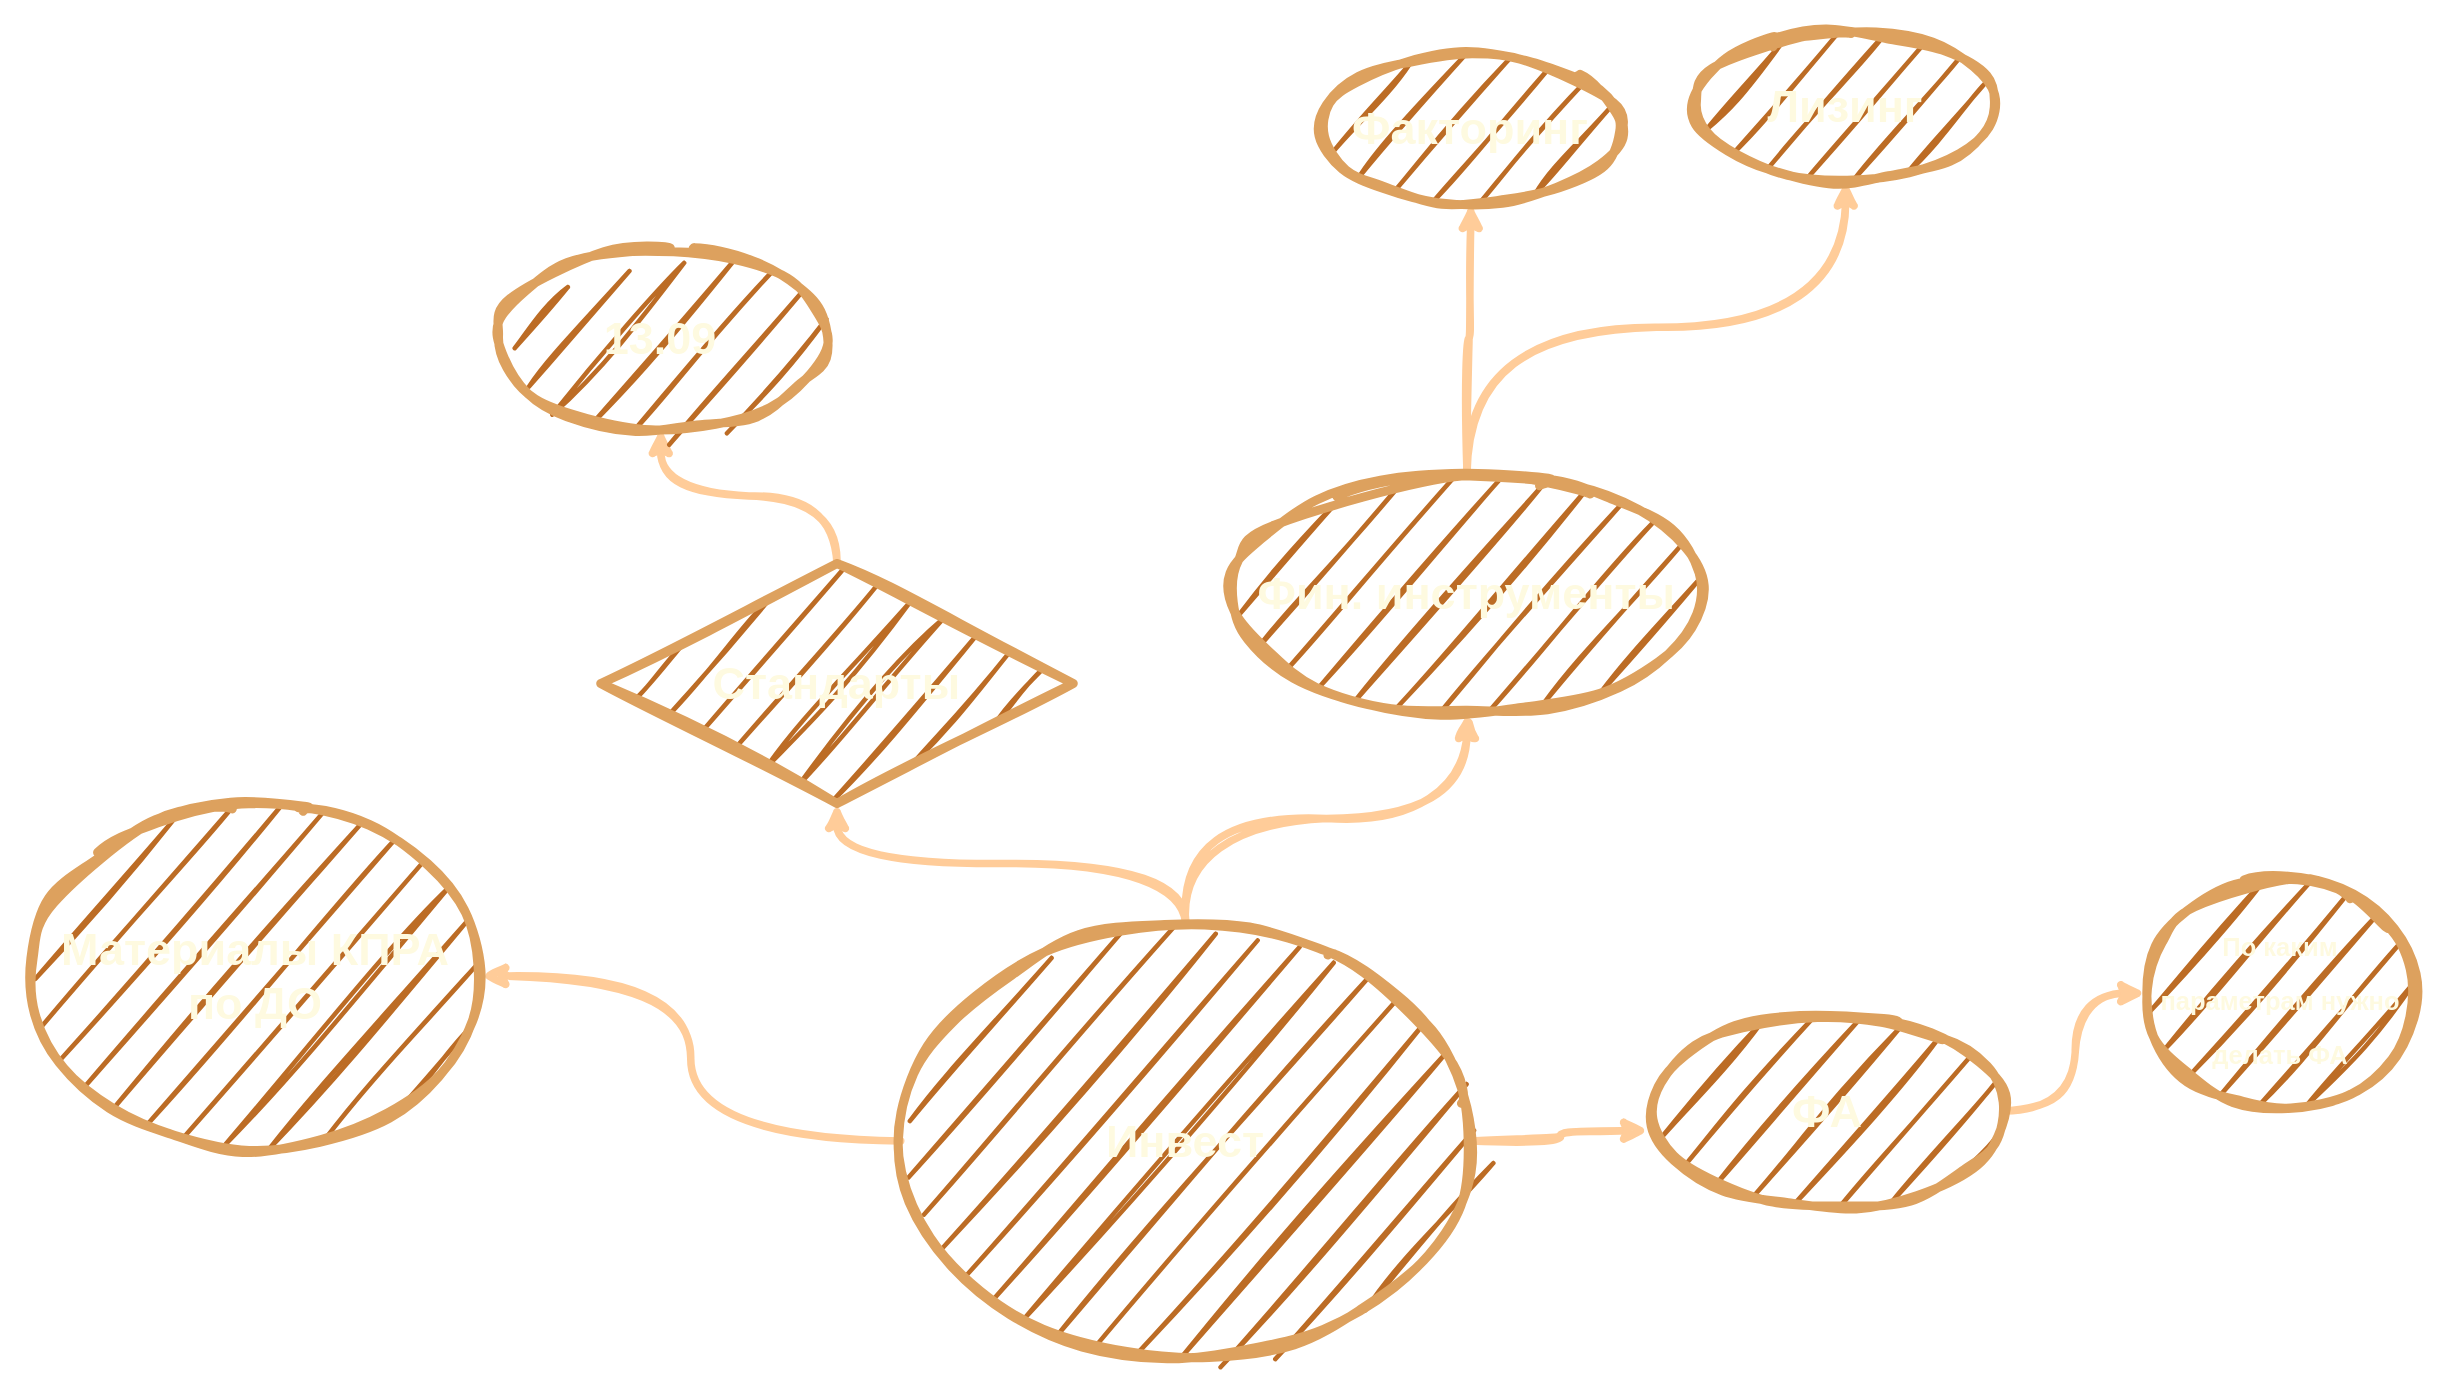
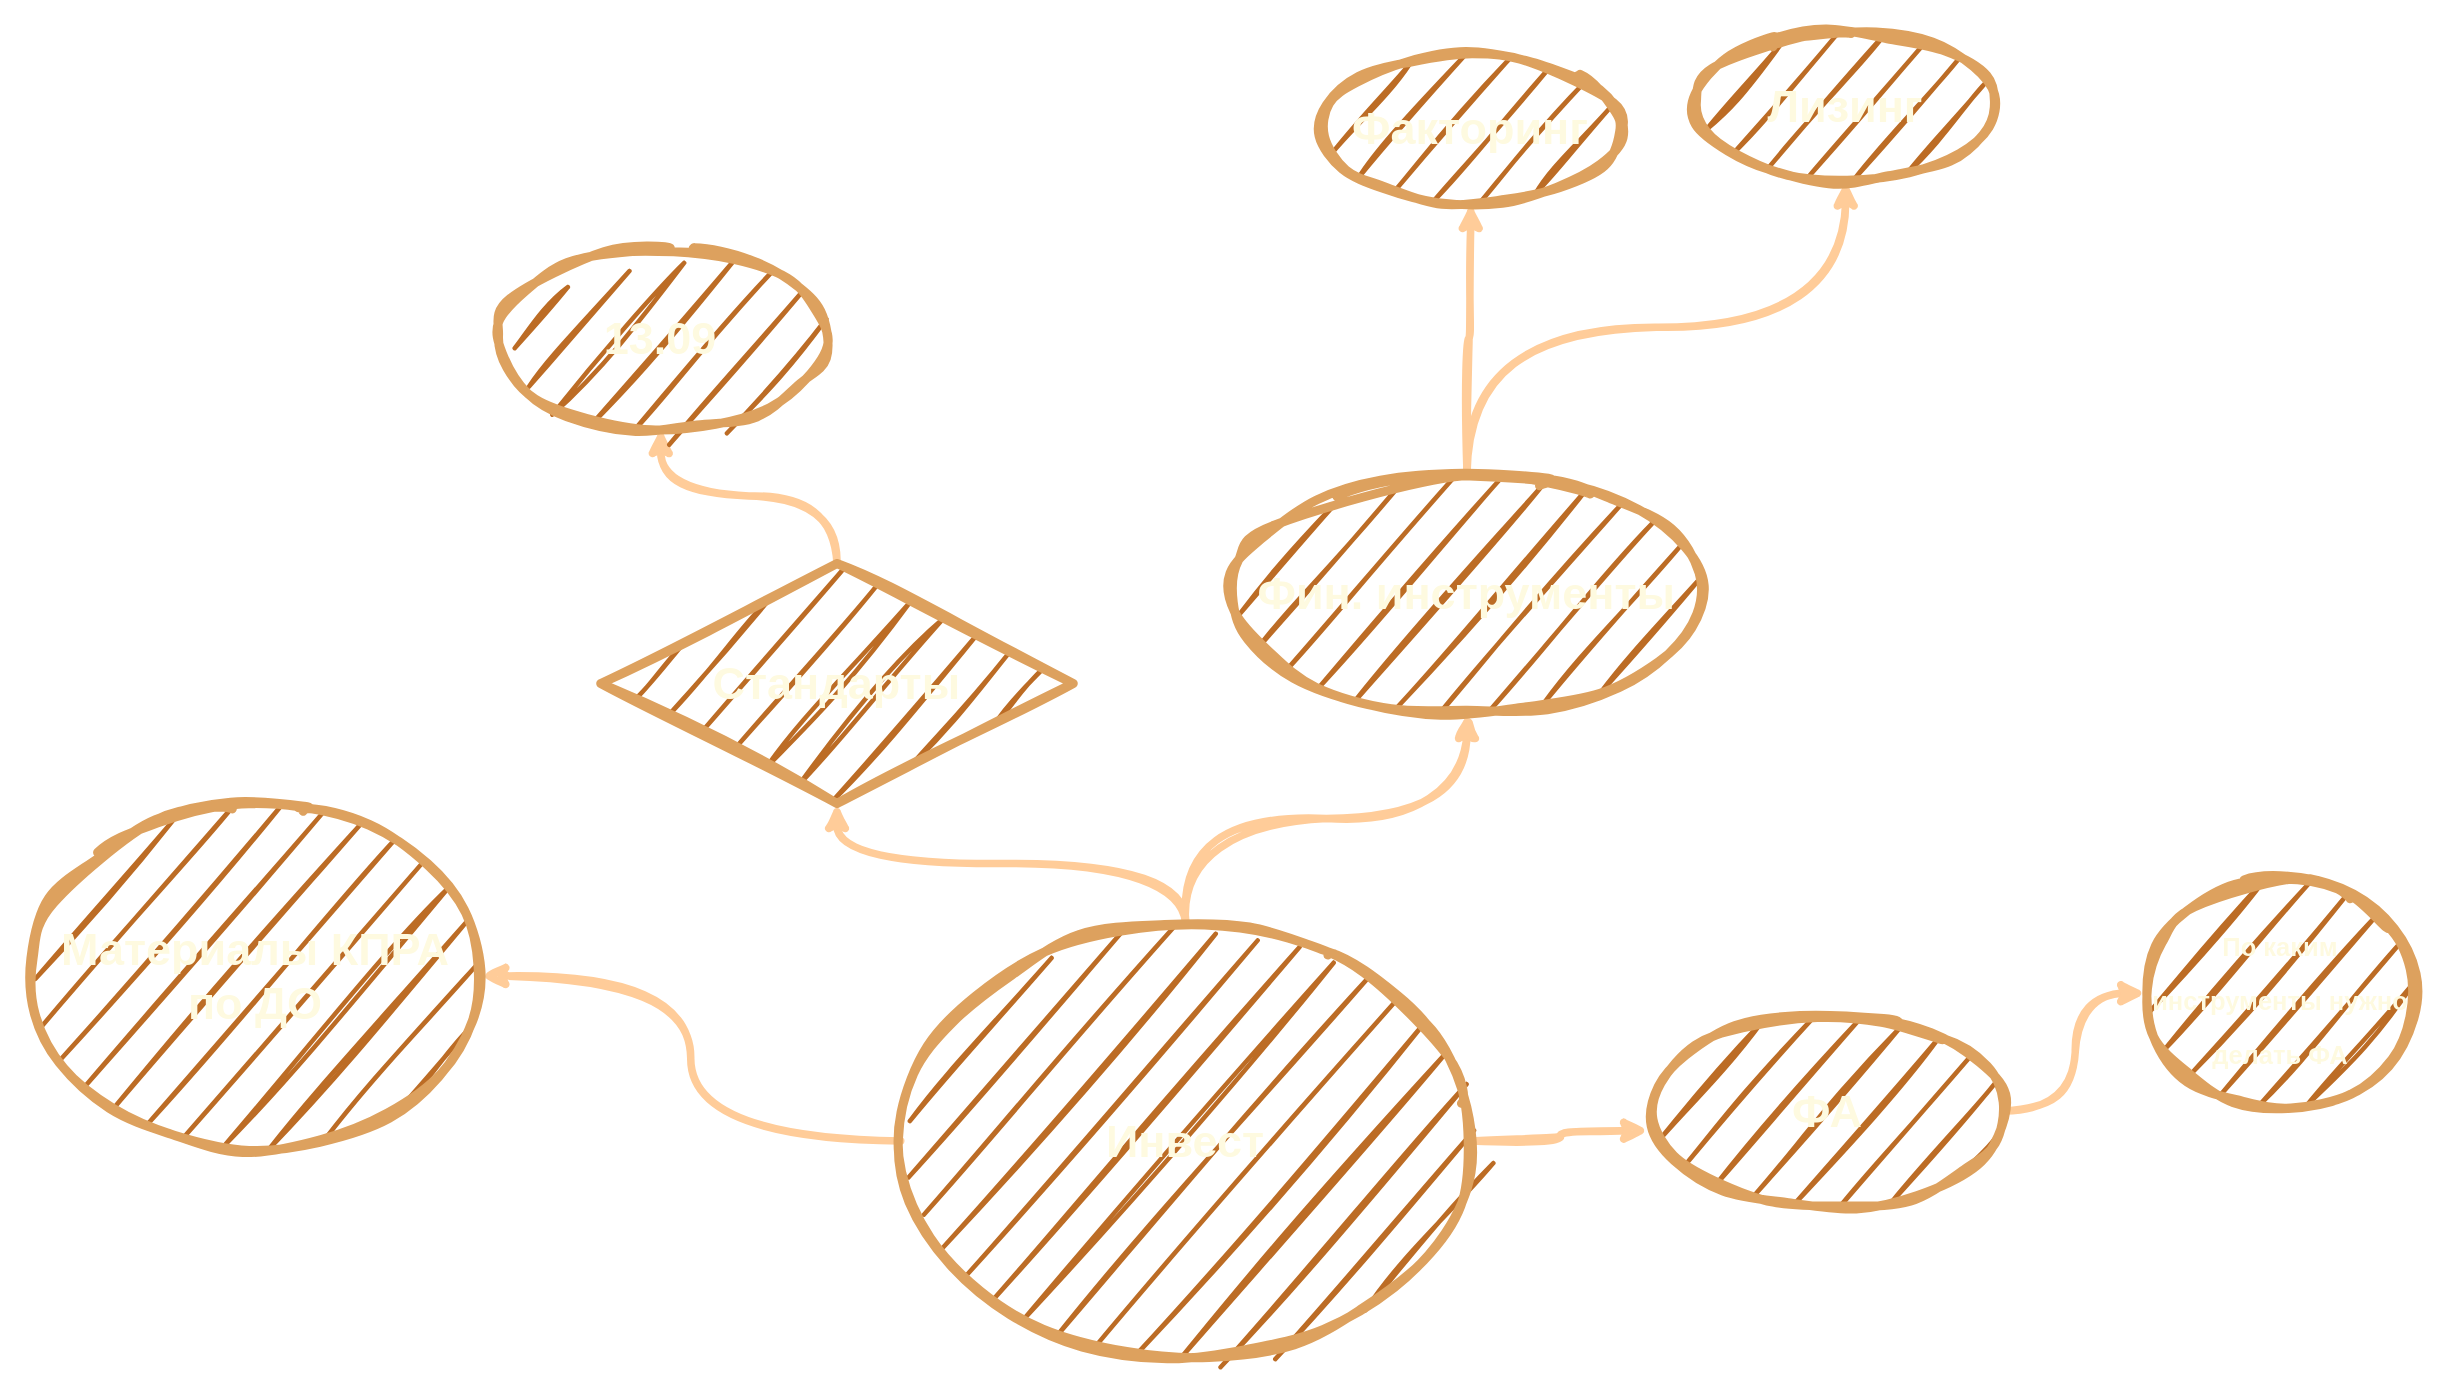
(2281, 994) -> (2281, 994)
